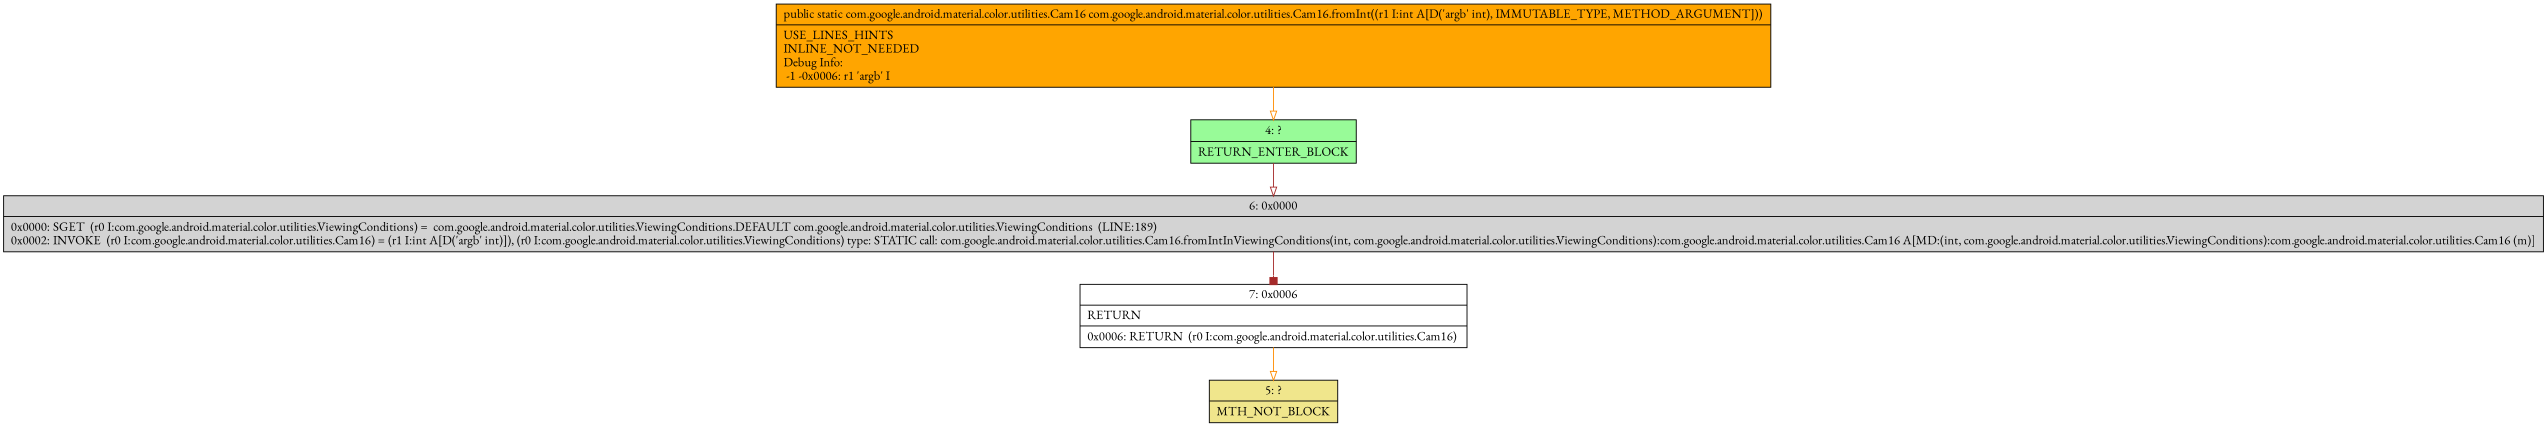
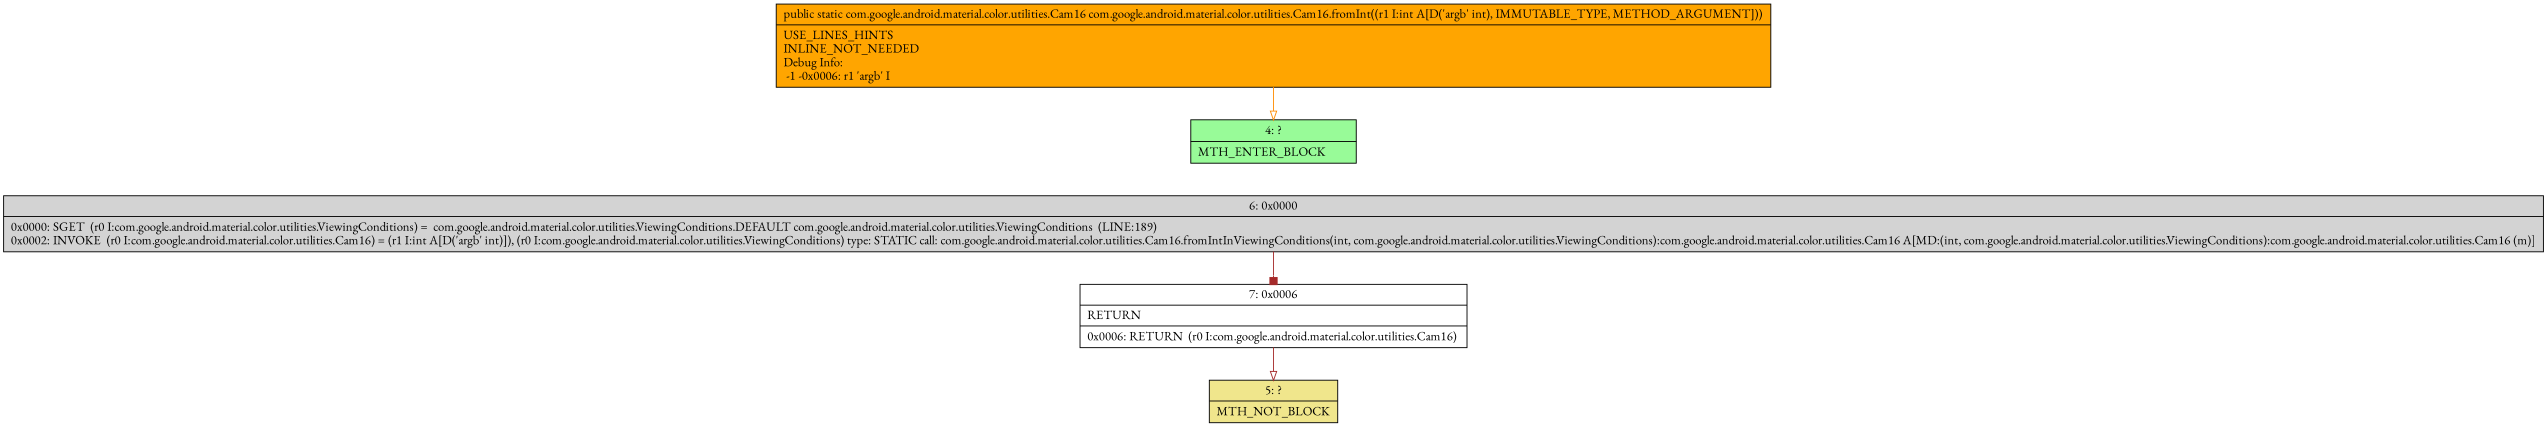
(1274, 152) -> (1262, 152)
(1274, 175) -> none
(1274, 359) -> (1274, 359)
